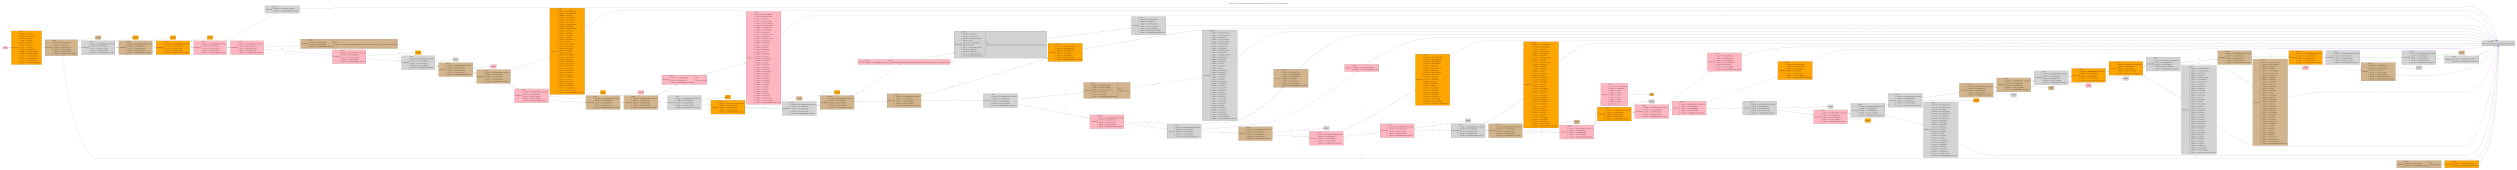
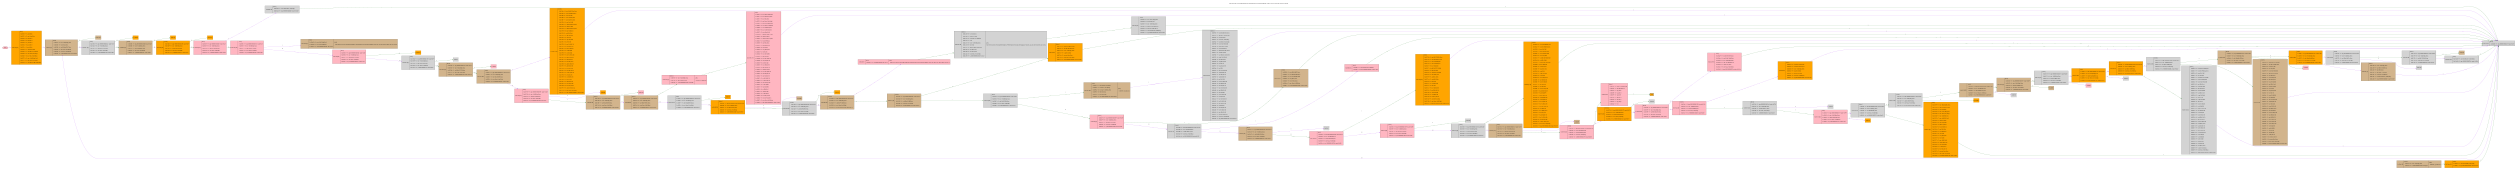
(1941, 130) -> (1941, 130)
